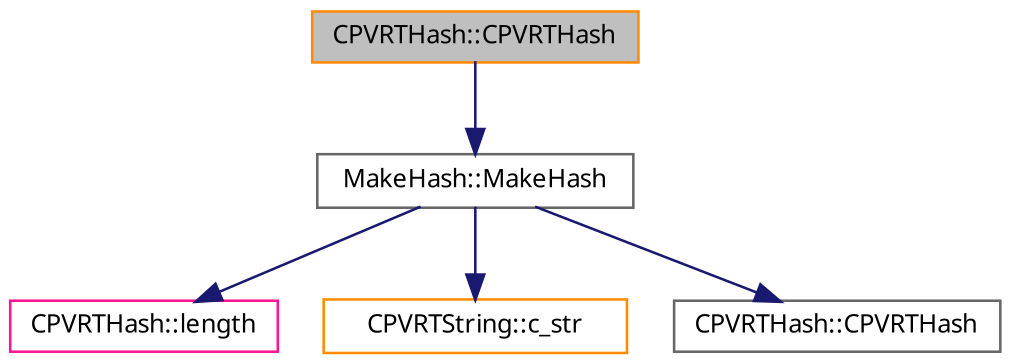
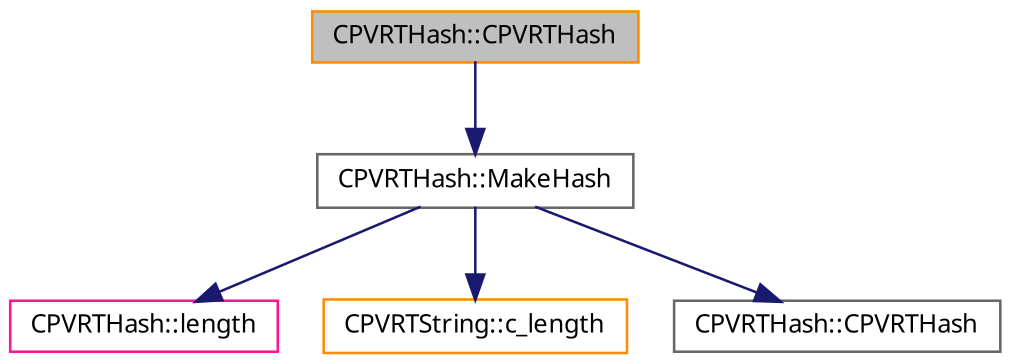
(475, 181) -> (475, 181)
(475, 326) -> (475, 326)
